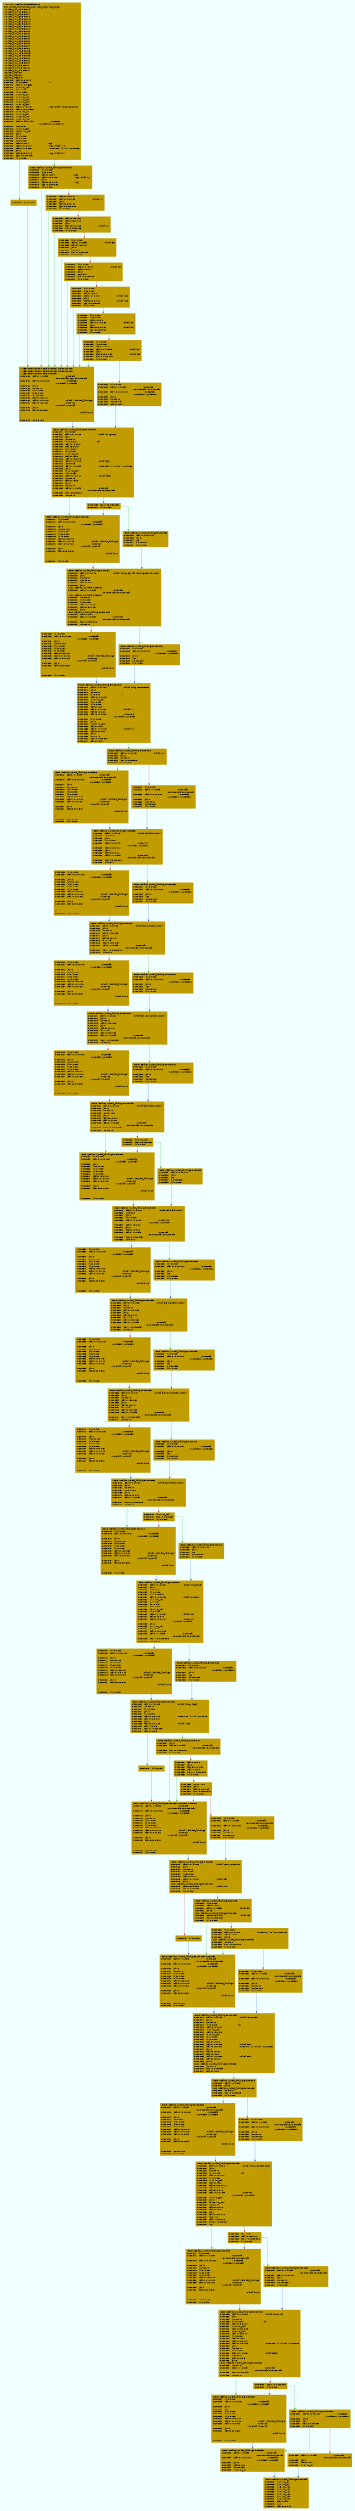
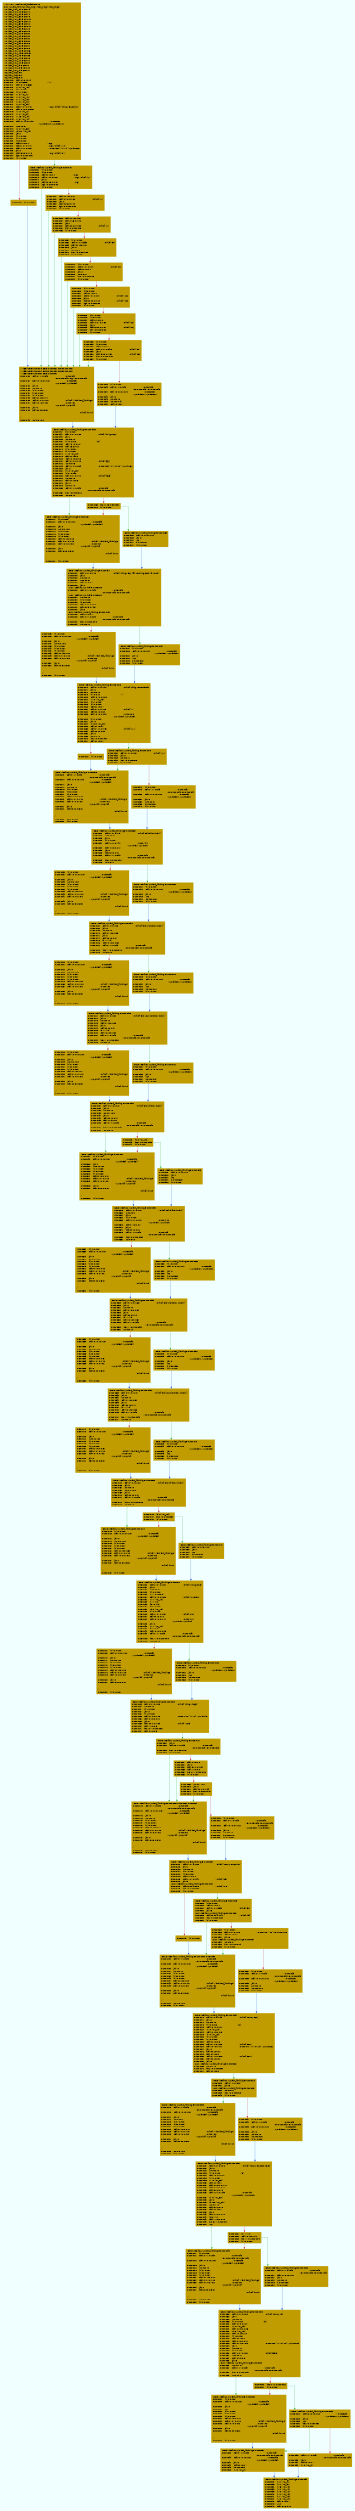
none -> (91, 757)
(151, 1768) -> none
